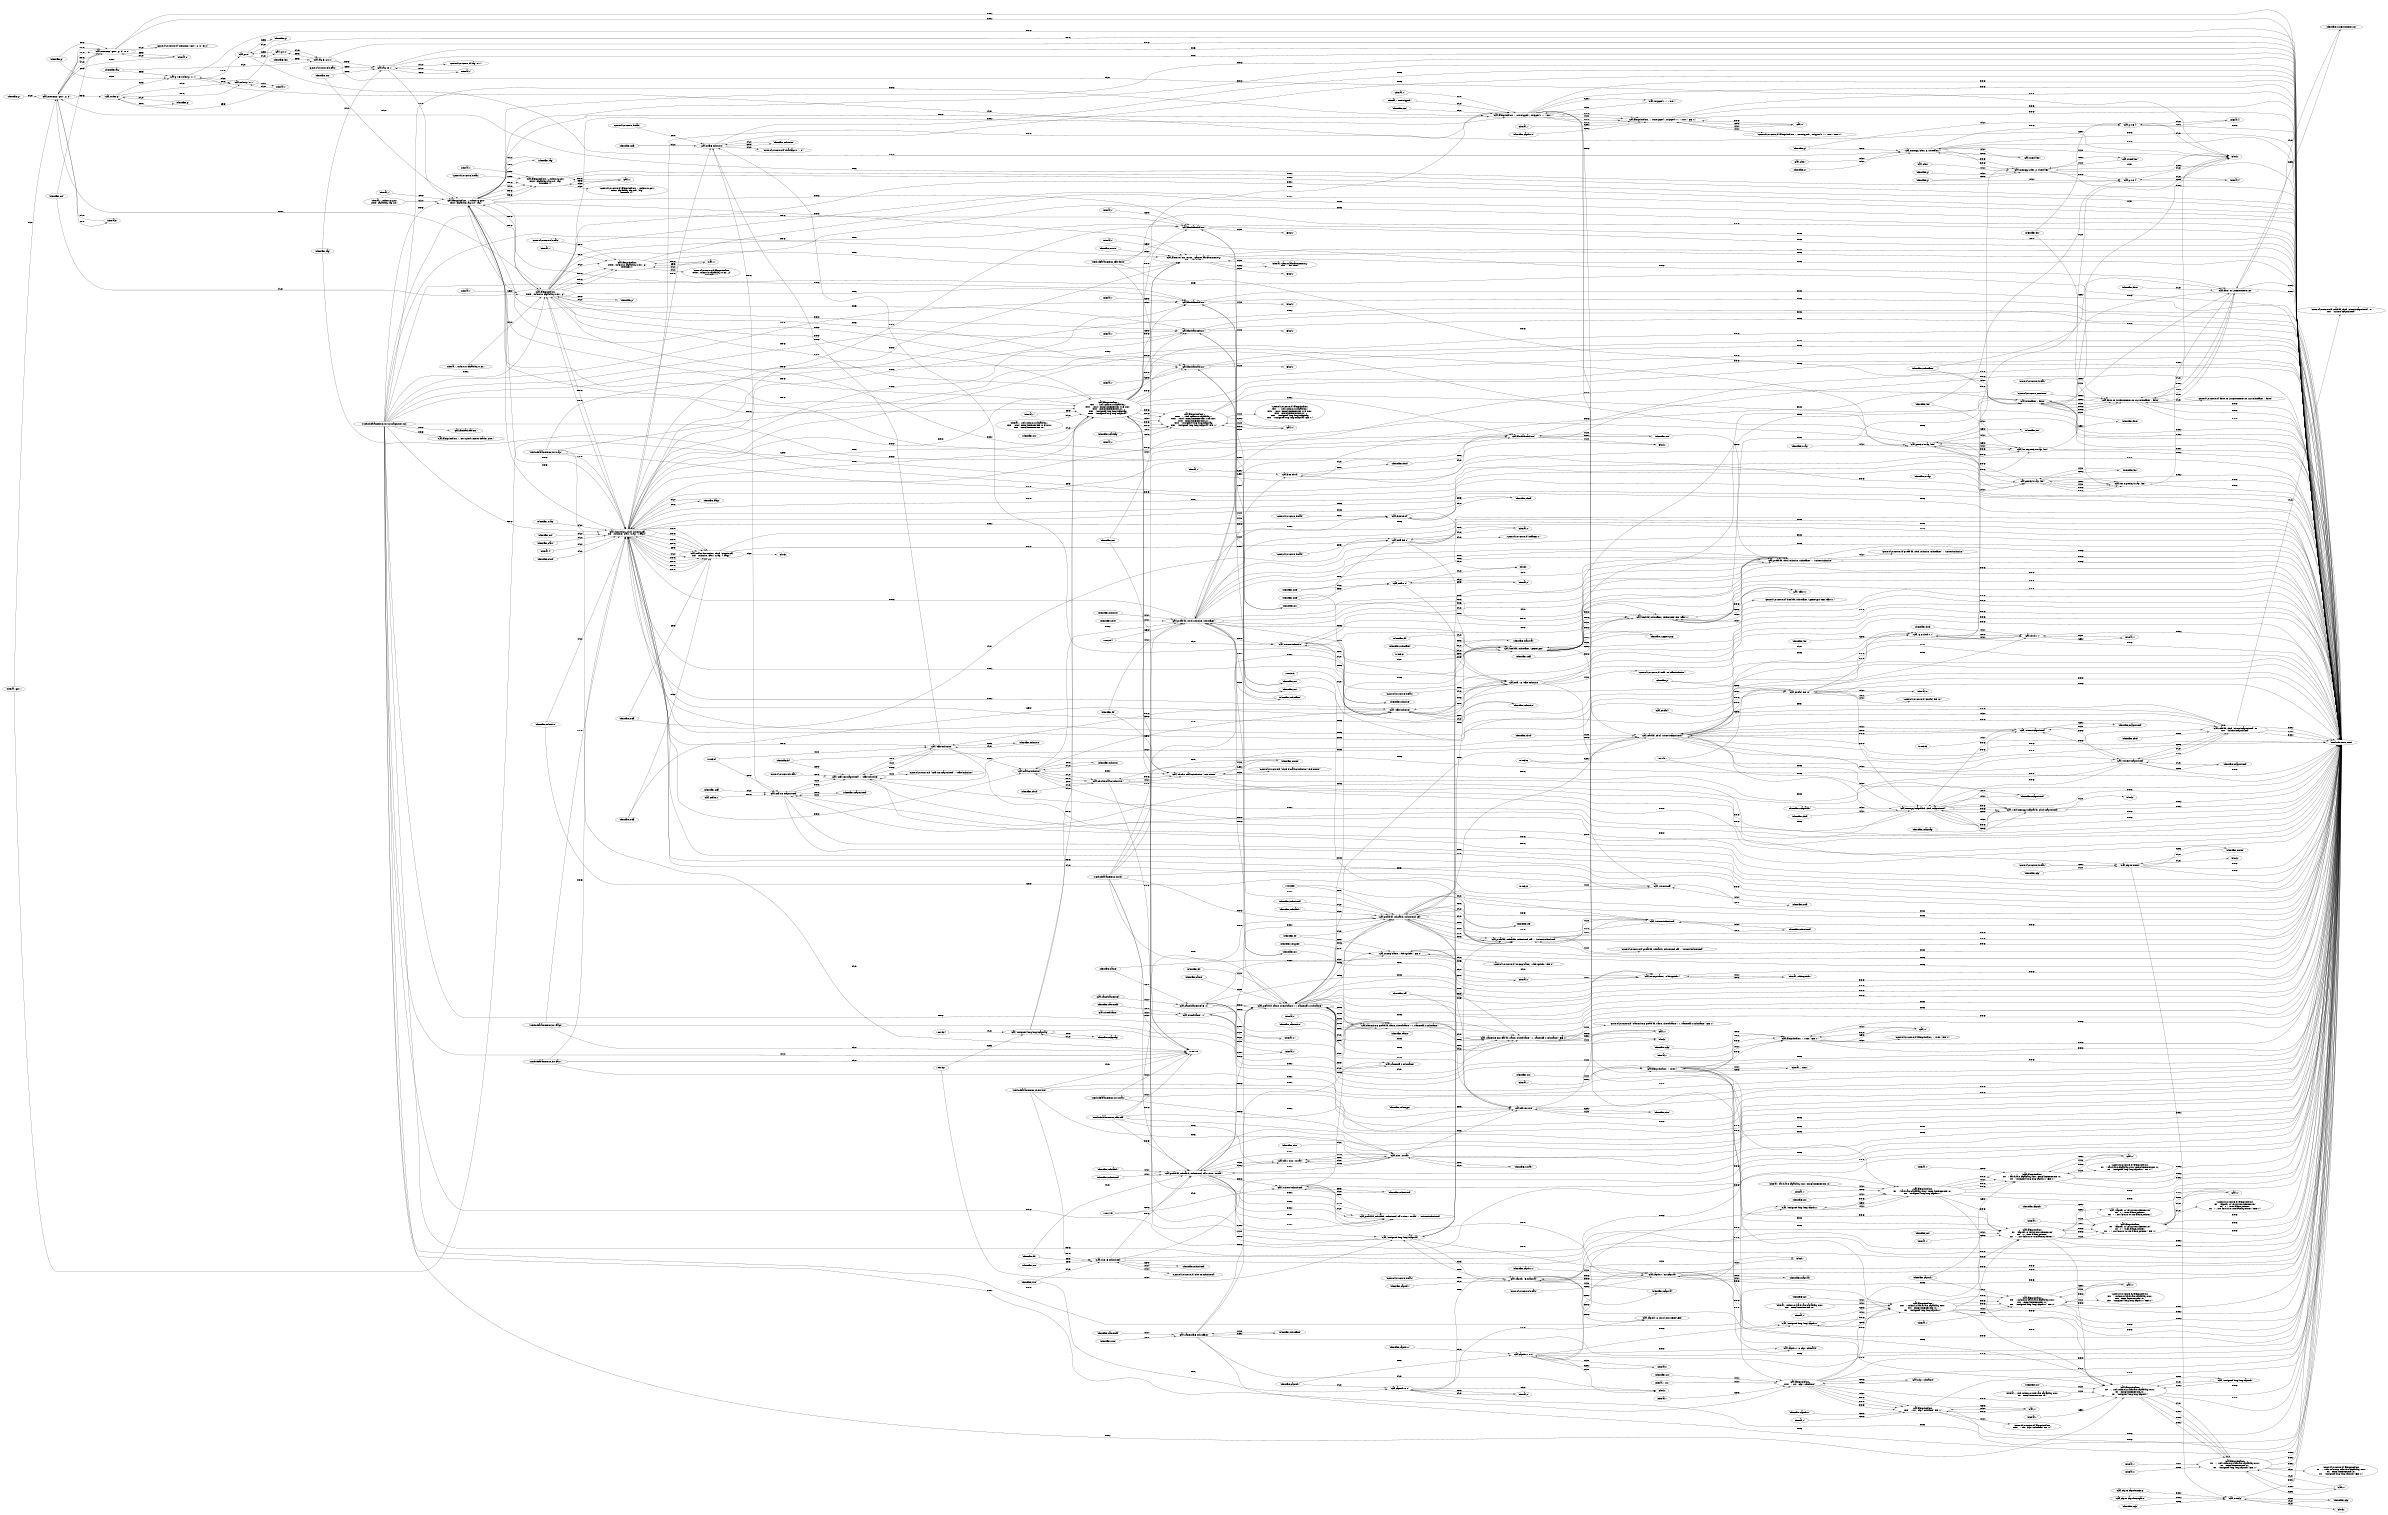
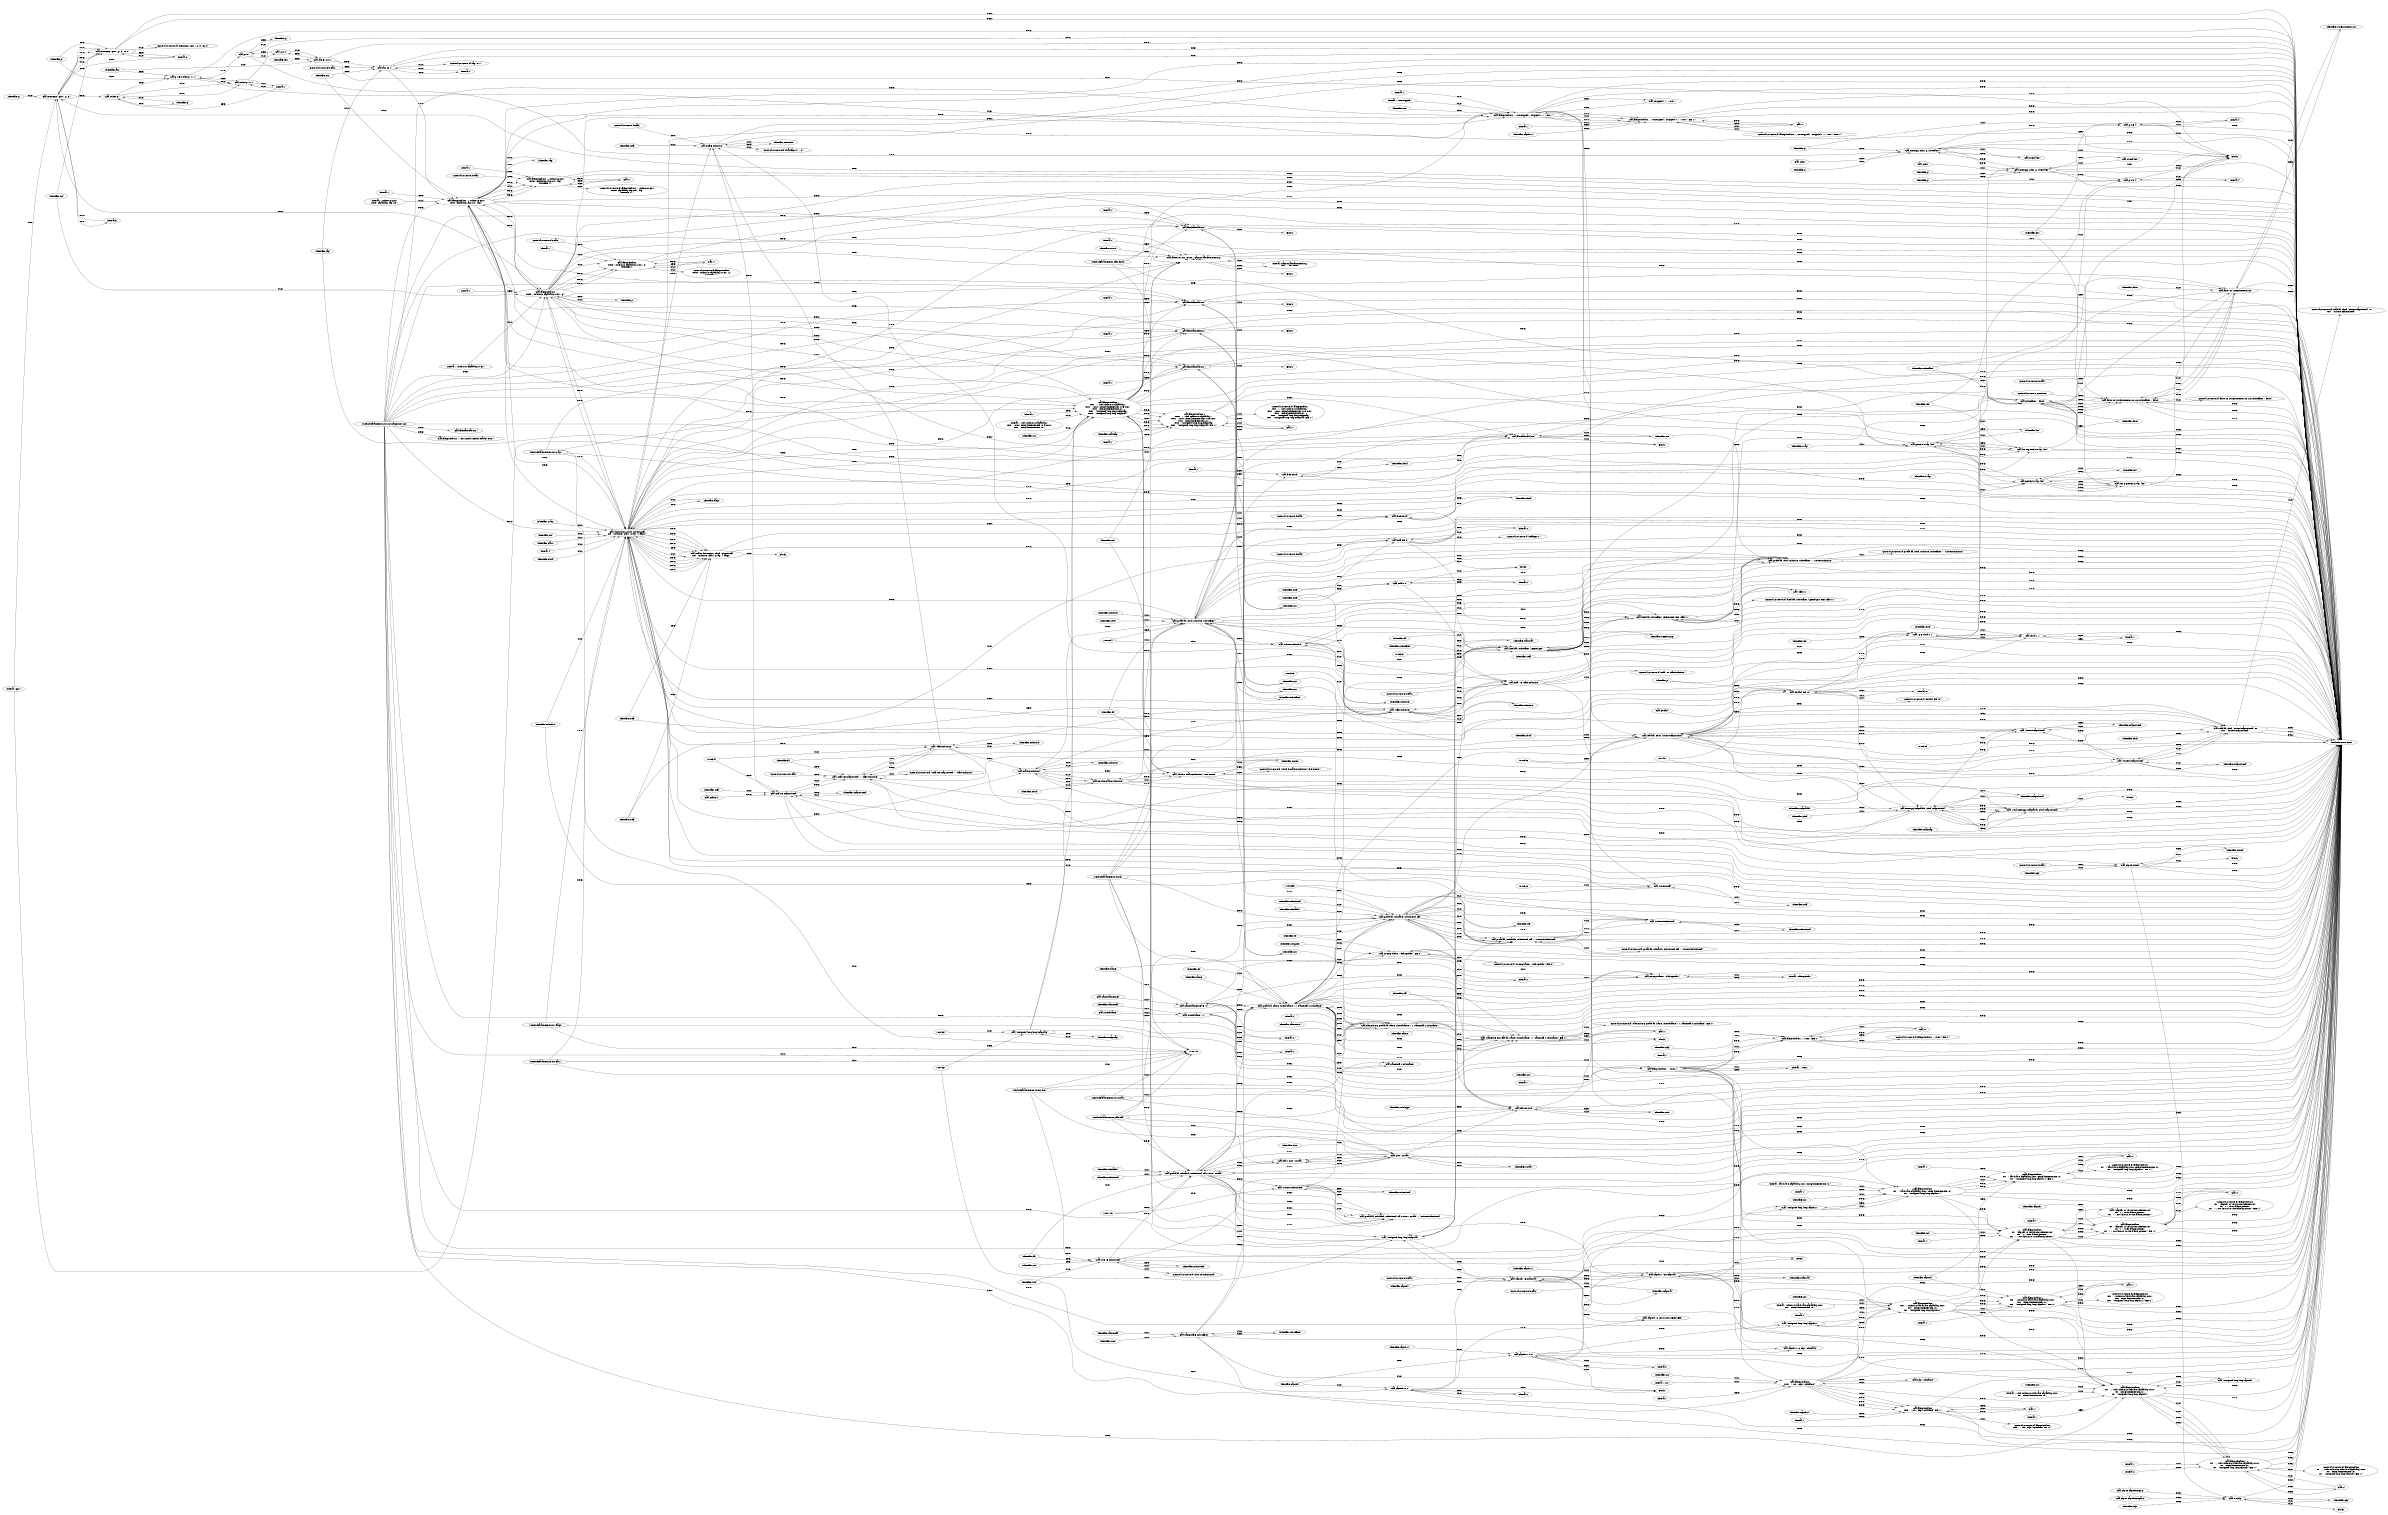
(2027, 785) -> none
(1148, 922) -> (1145, 698)
(1530, 1257) -> none
